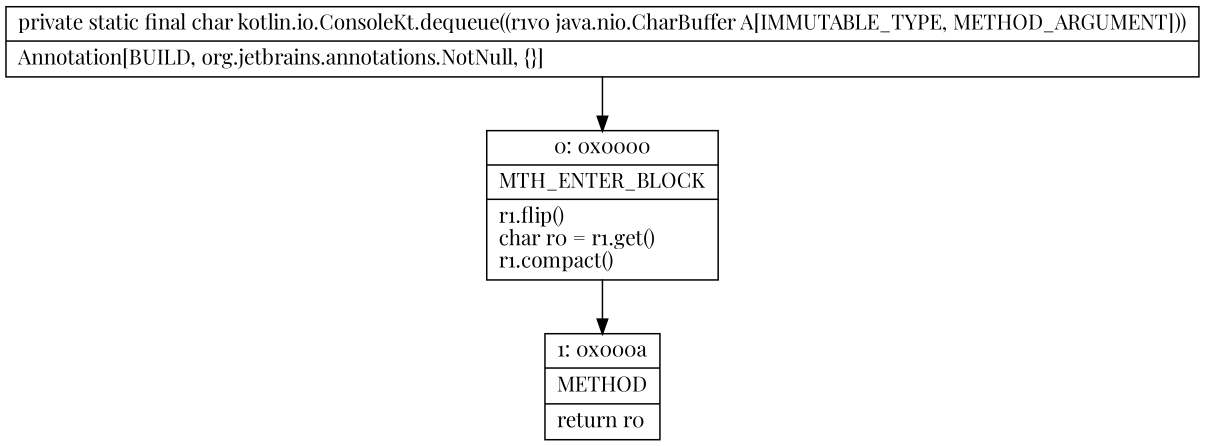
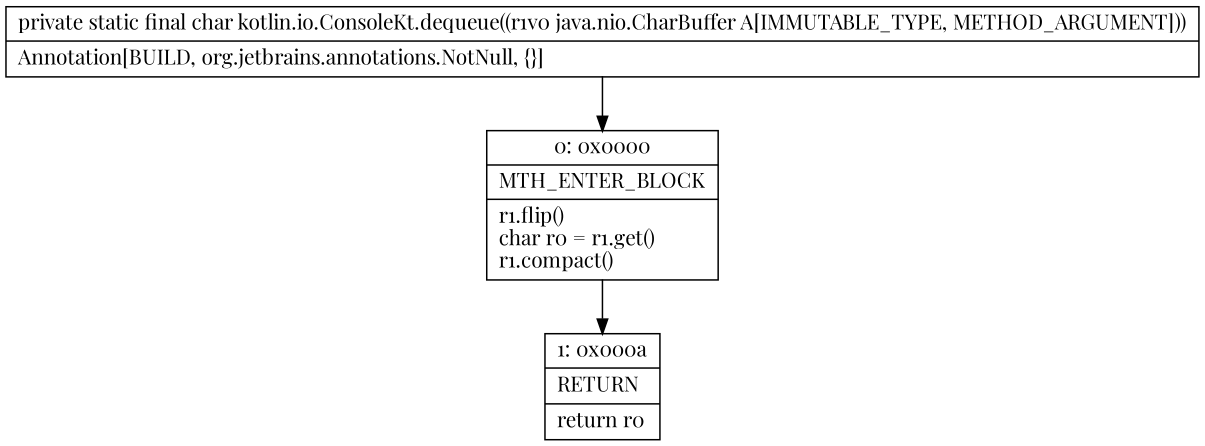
(602, 385) -> (598, 385)
